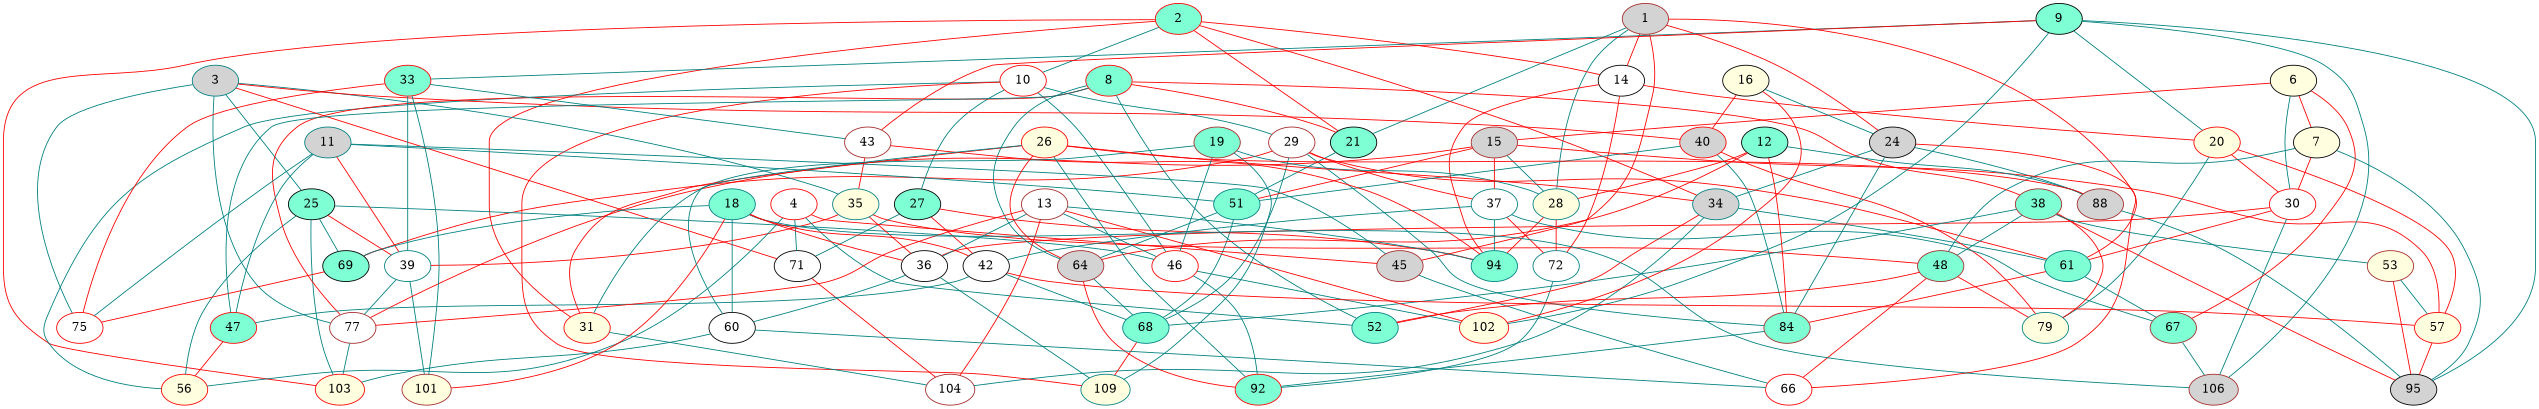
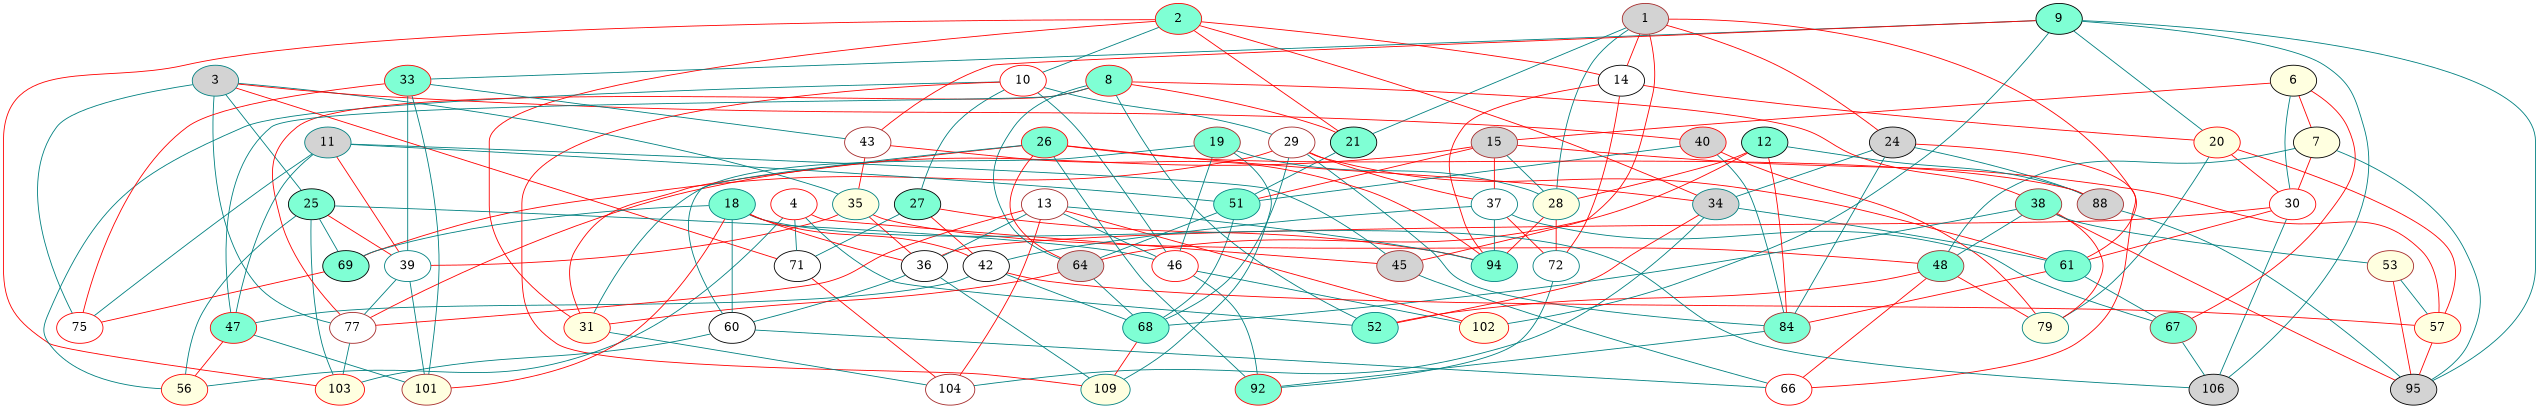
(1746, 81) -> none
(1045, 142) -> (1045, 142)
none -> (333, 360)
(1140, 360) -> (903, 296)
(2214, 390) -> (2214, 390)
